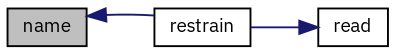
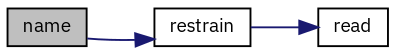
(130, 15) -> (111, 40)
